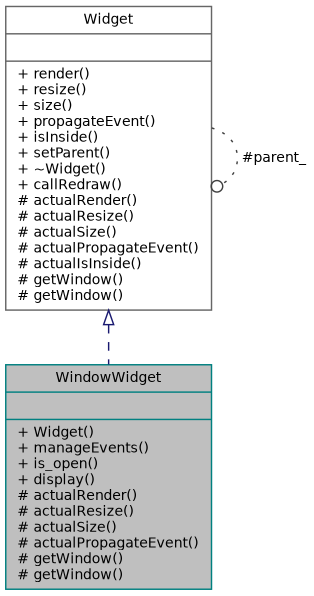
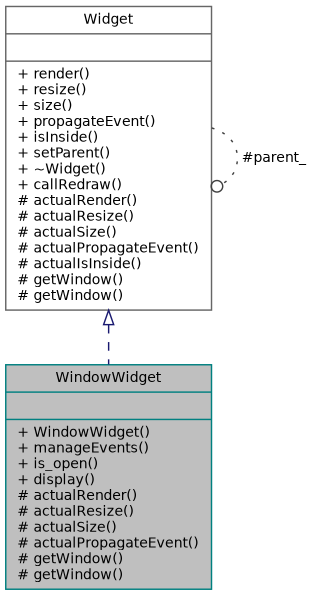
(56, 432) -> (84, 432)
